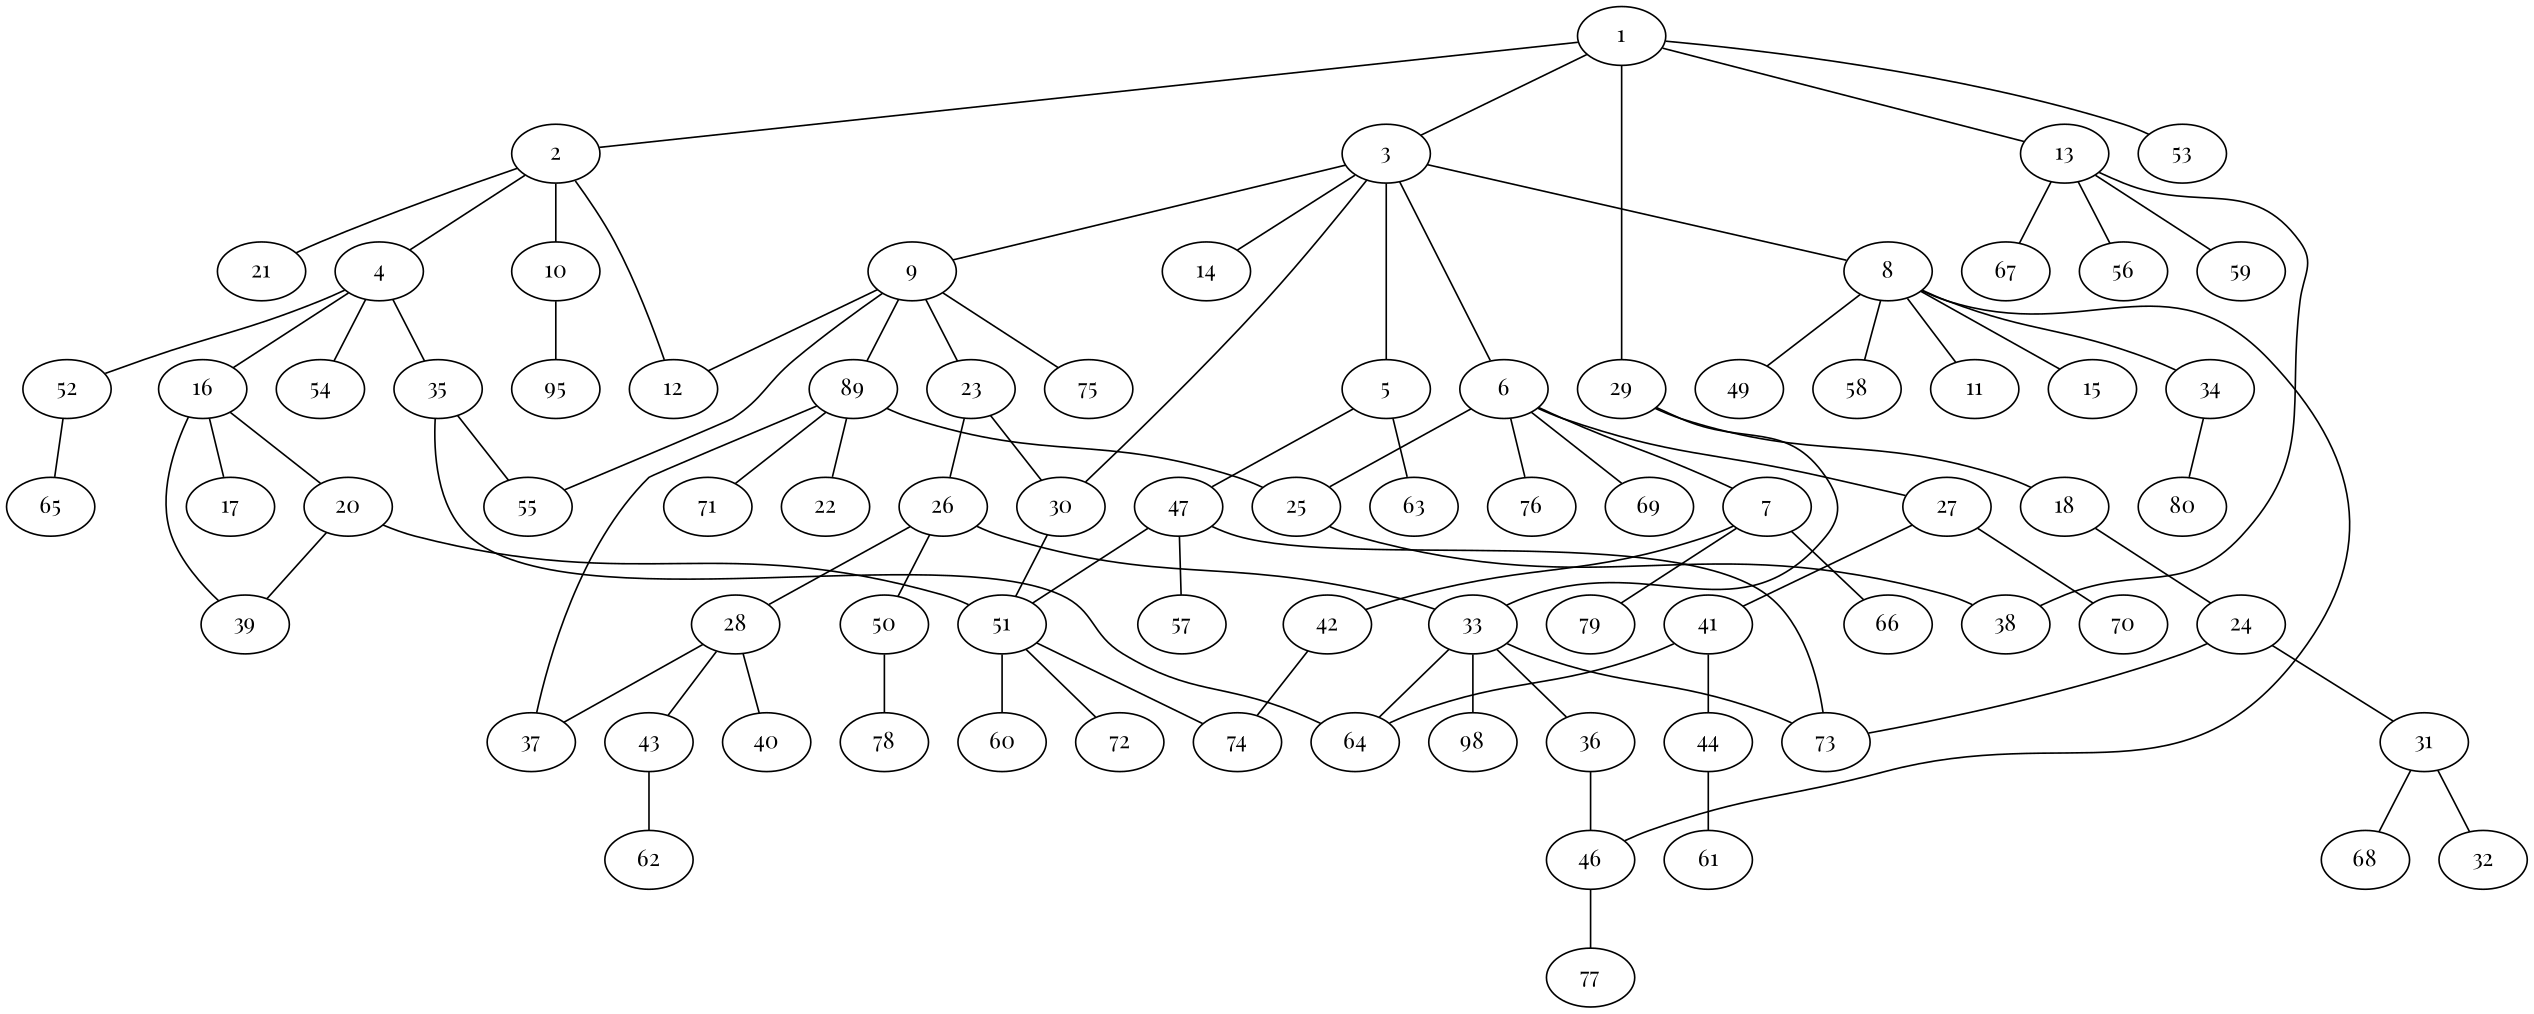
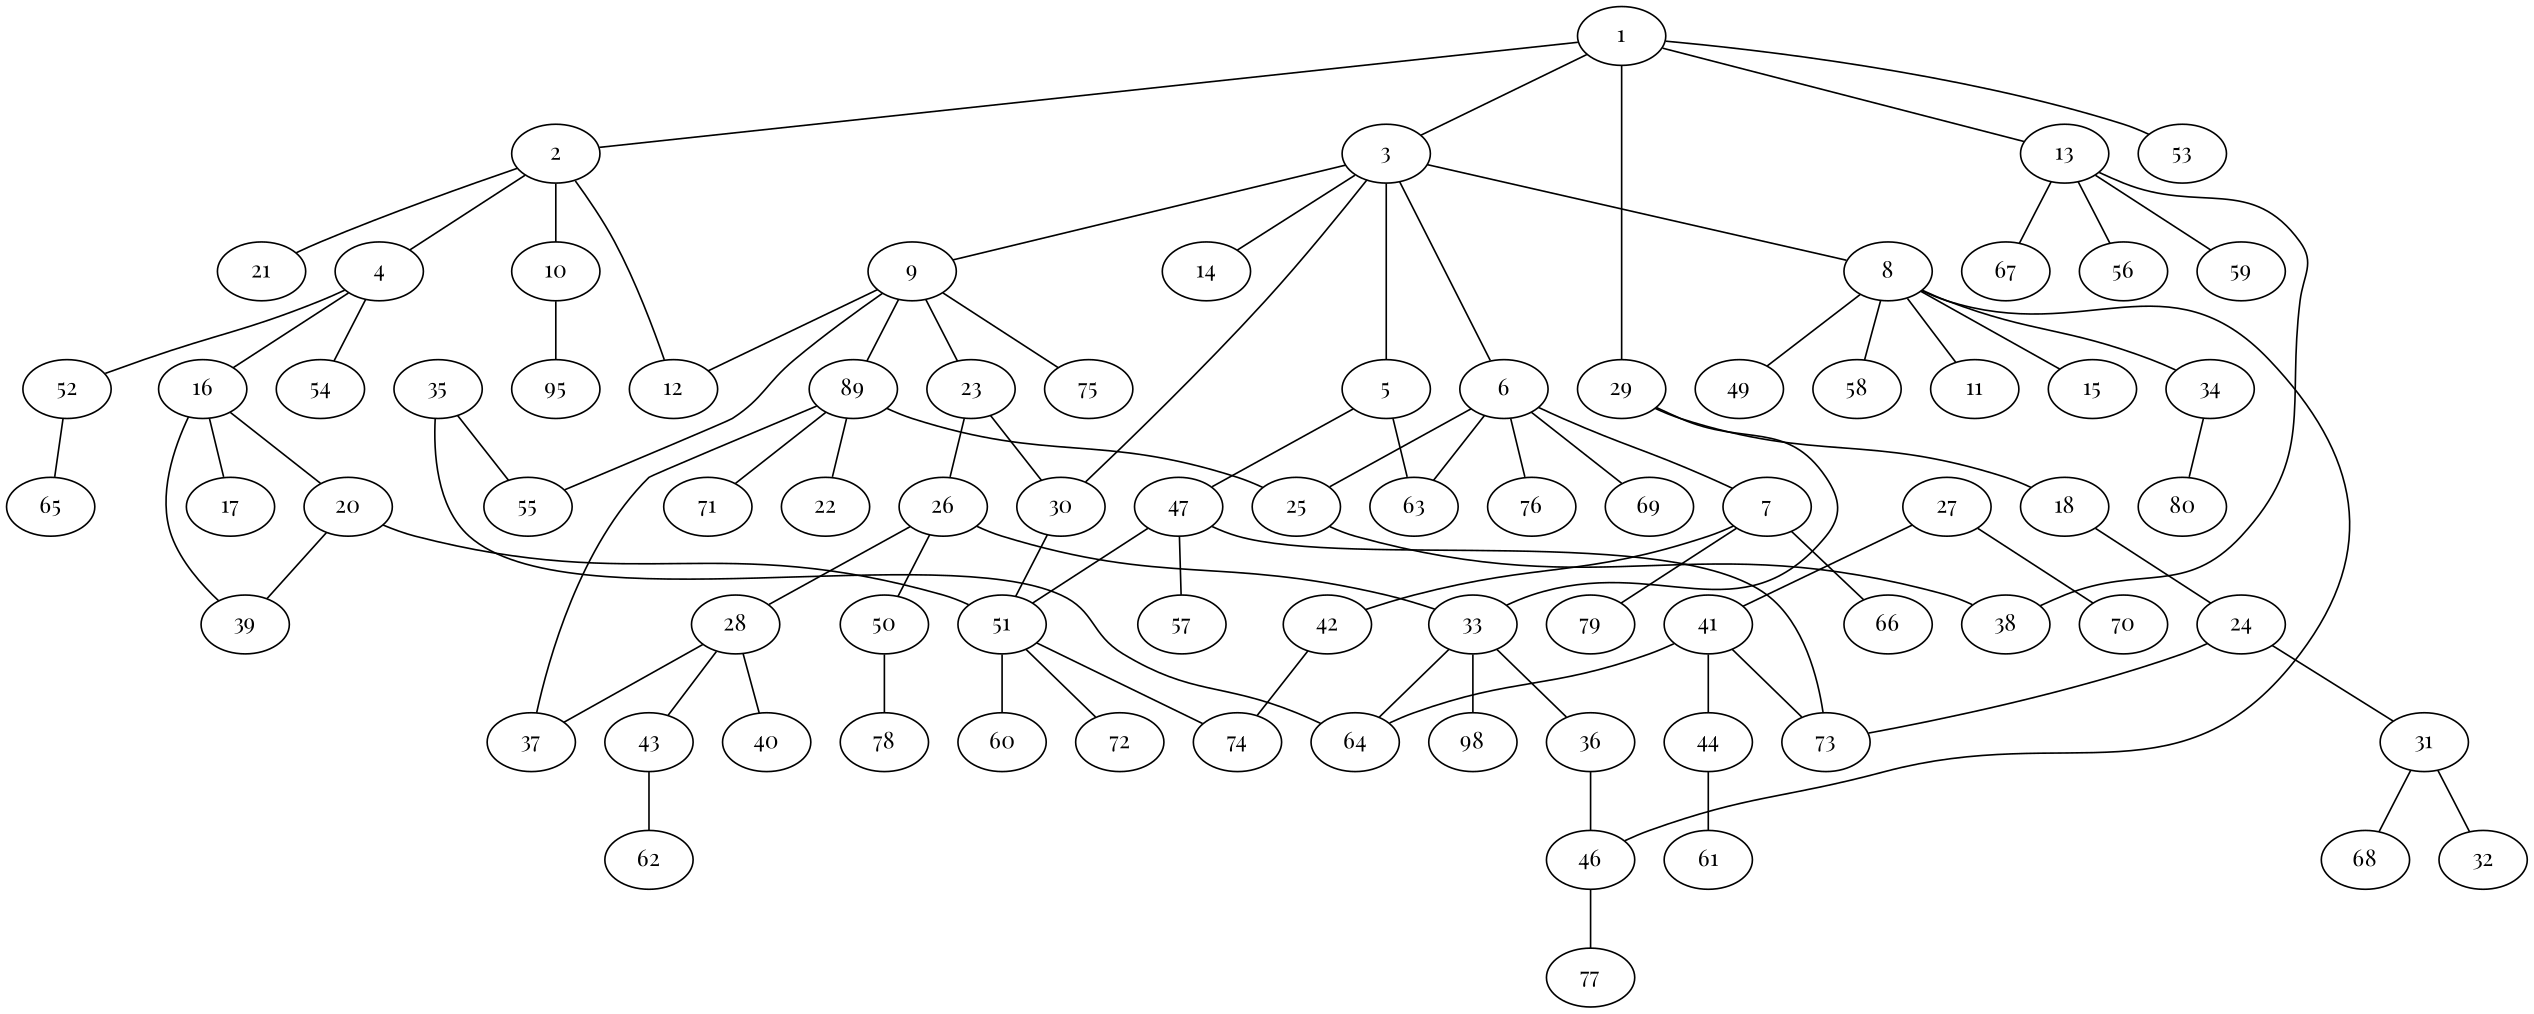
(409, 330) -> none
(1720, 457) -> (1459, 448)
(1649, 683) -> (1767, 683)
